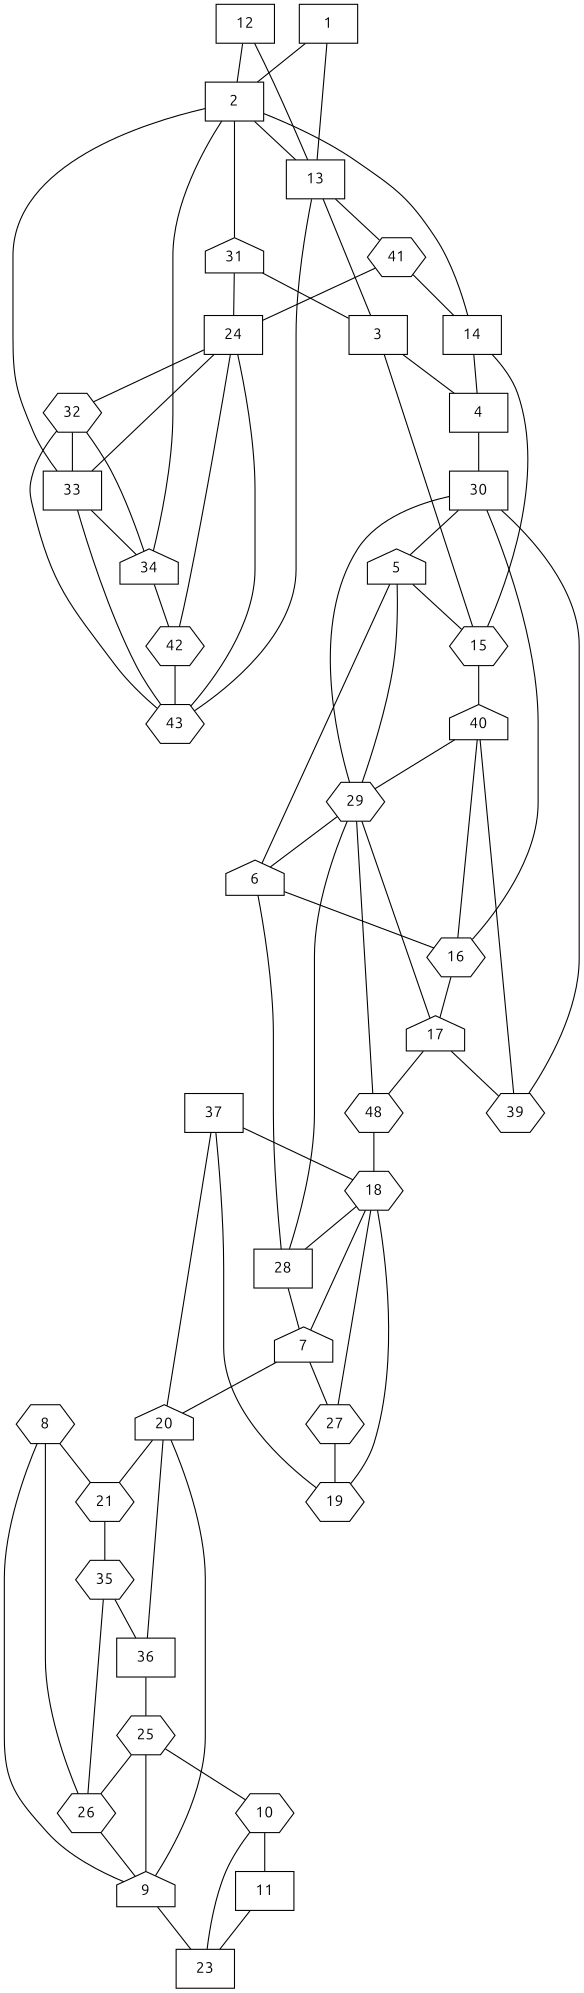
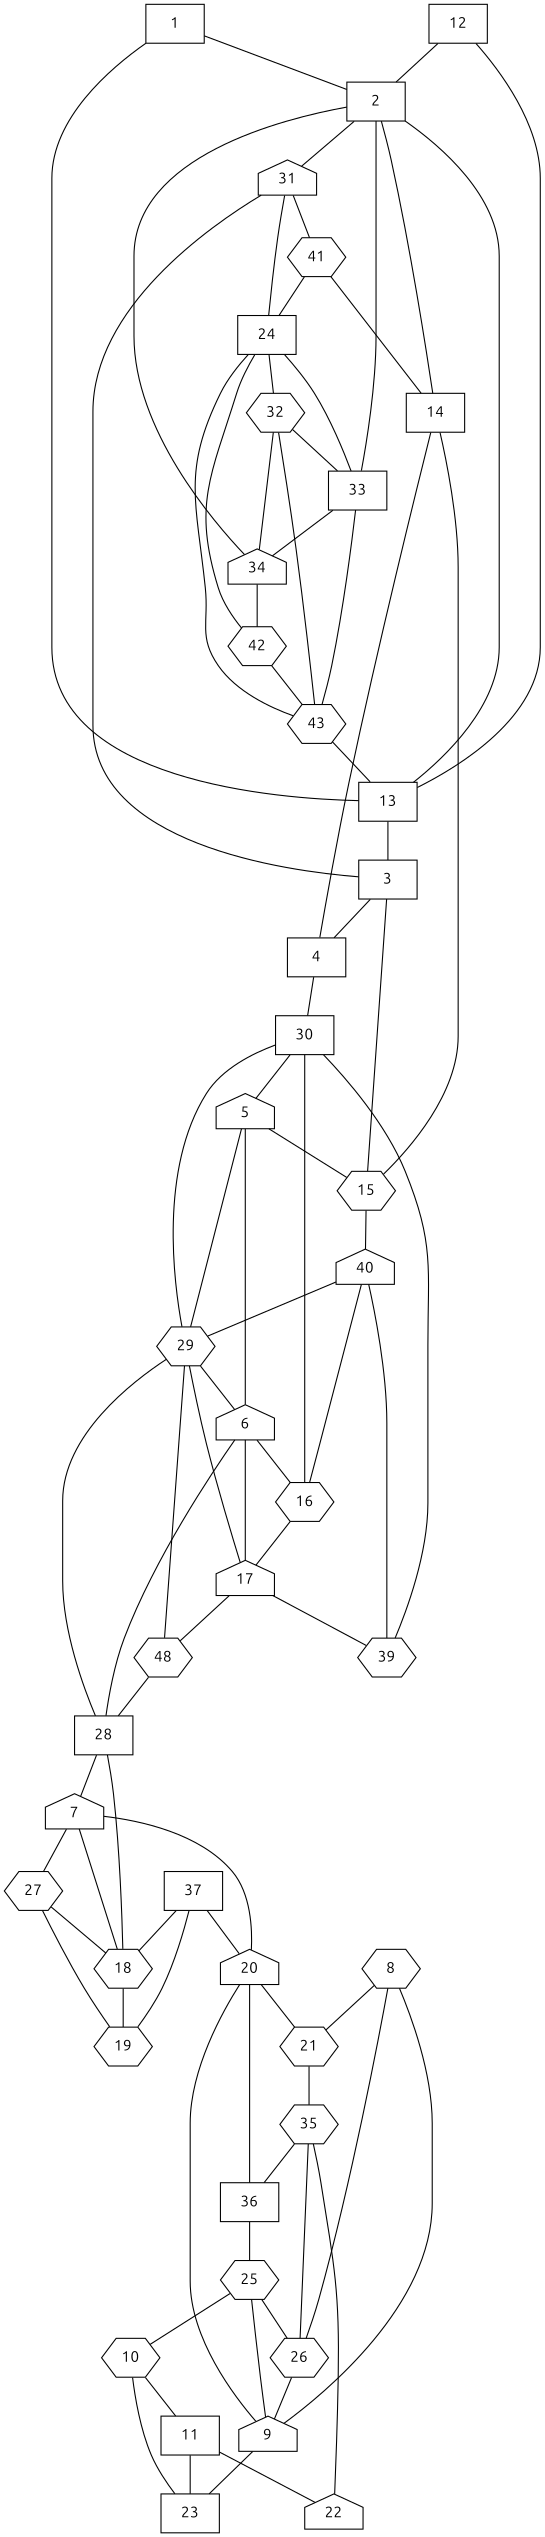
(358, 220) -> (301, 217)
(374, 1152) -> (133, 1697)
none -> (245, 1500)
none -> (334, 2513)
